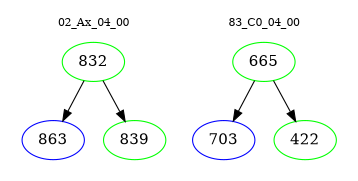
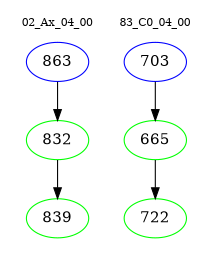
(76, 96) -> (58, 96)
(247, 96) -> (155, 96)
(305, 140) -> (155, 218)
